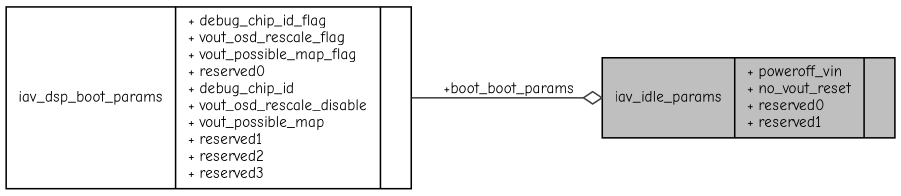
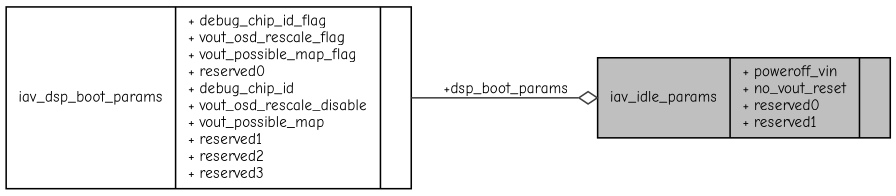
(507, 89) -> (504, 89)
